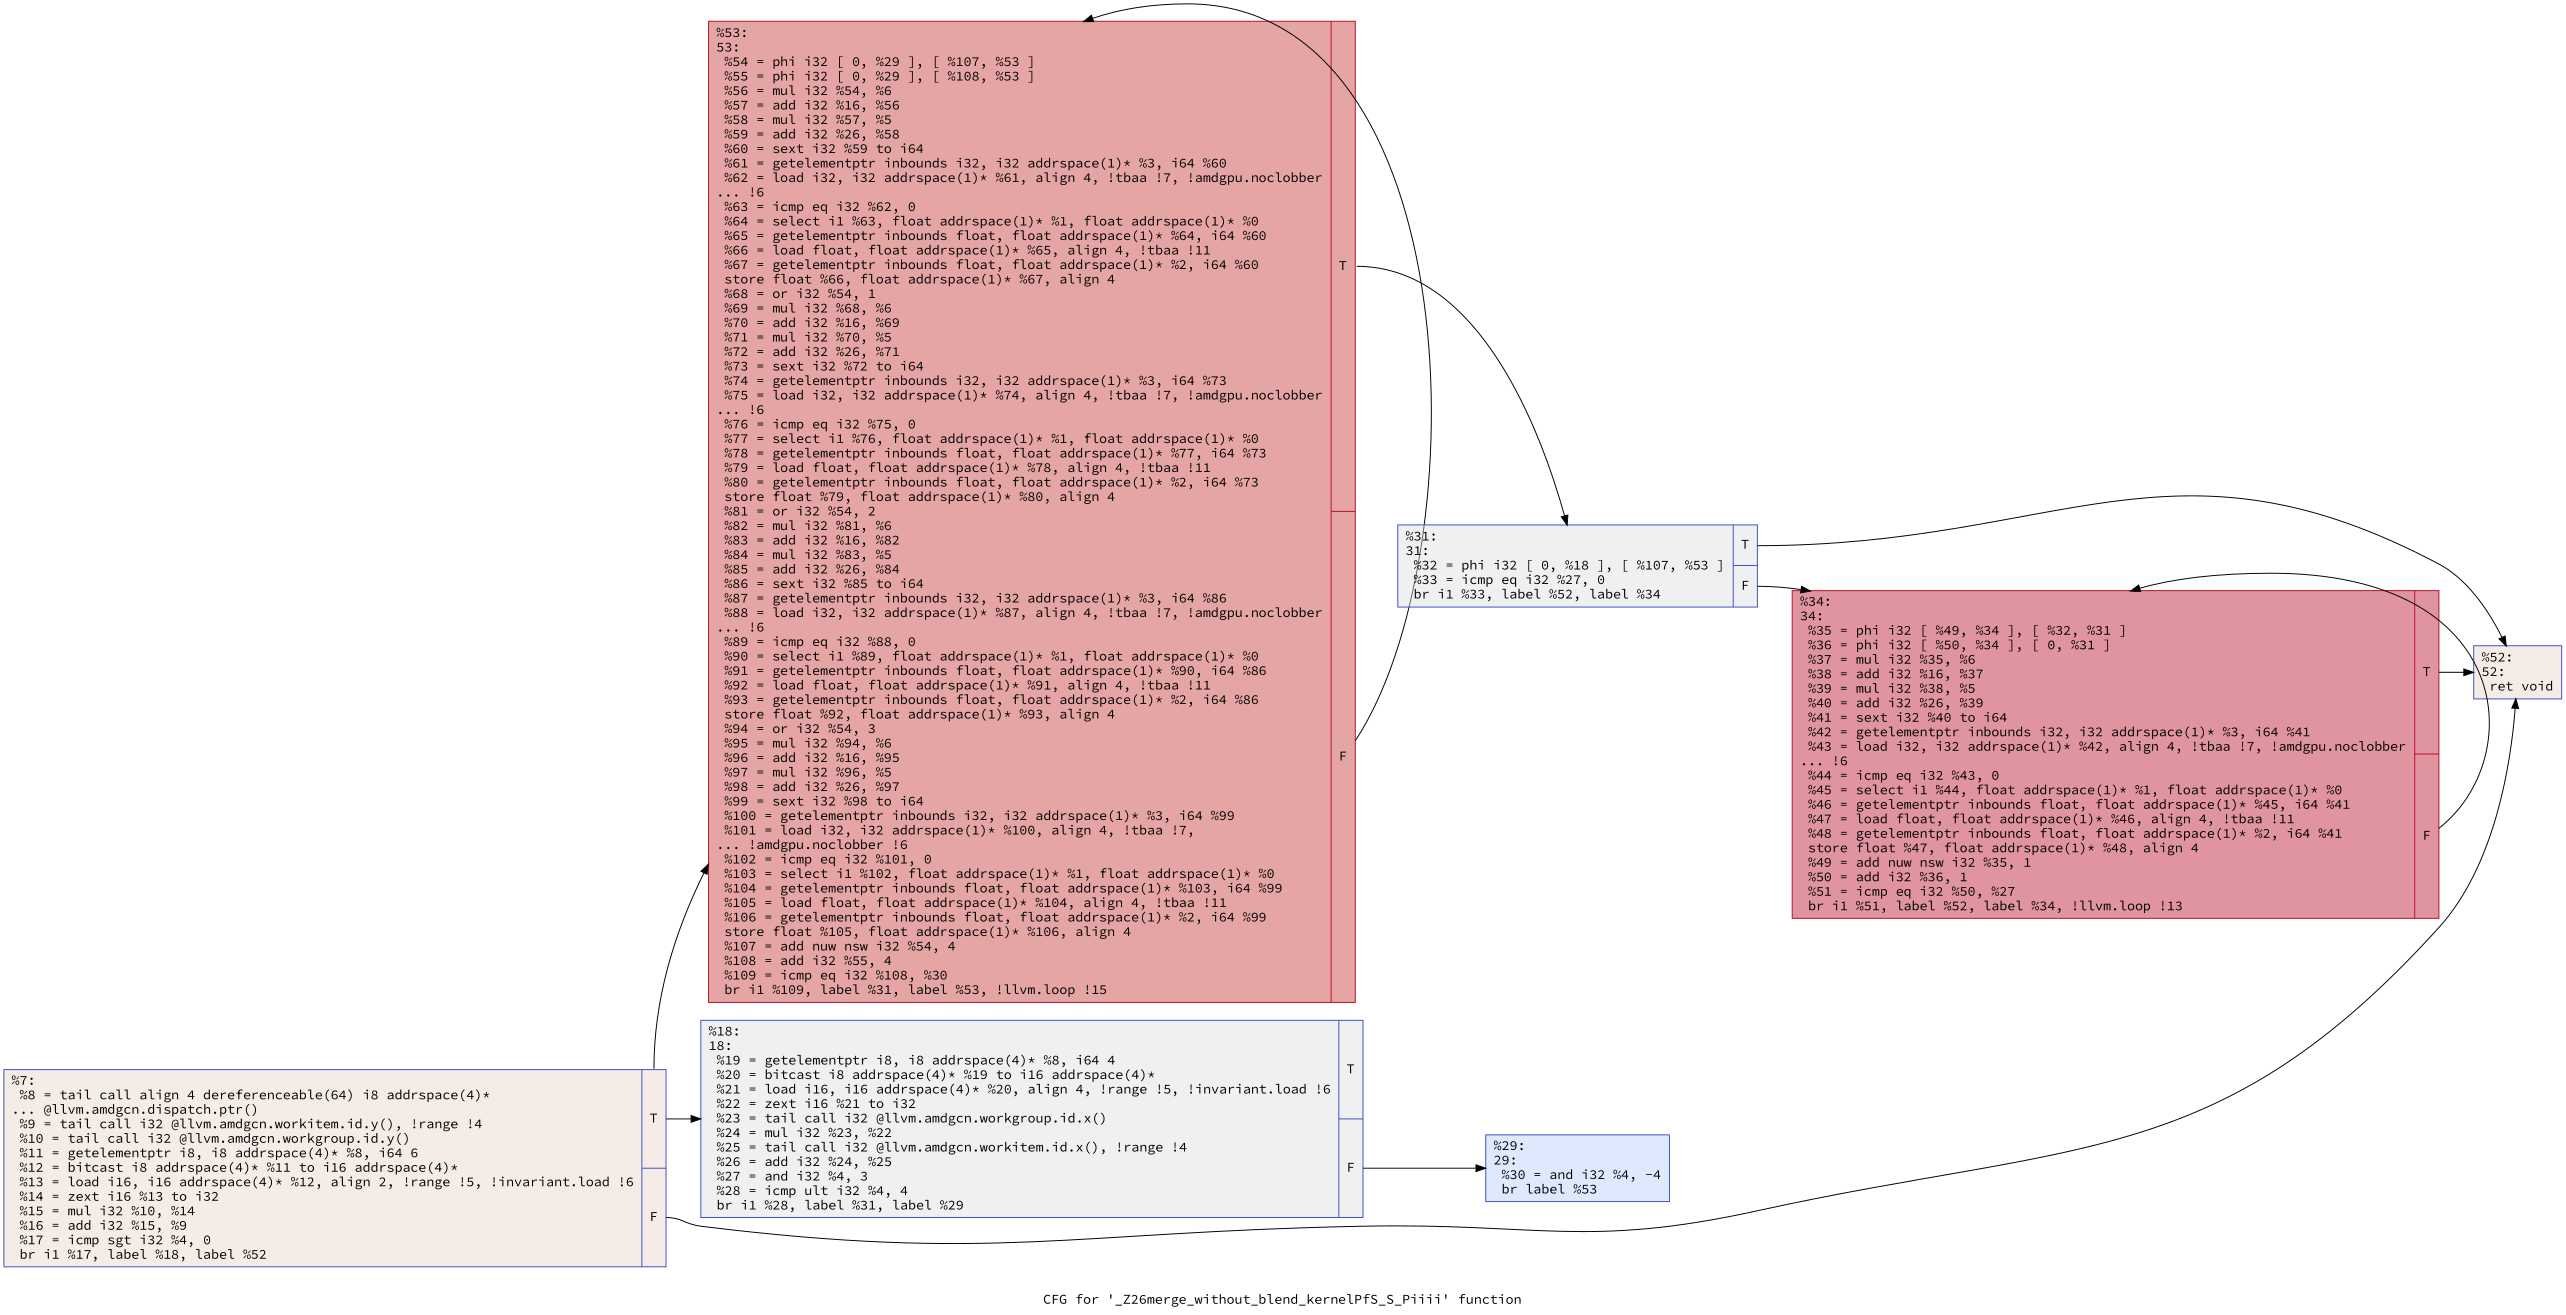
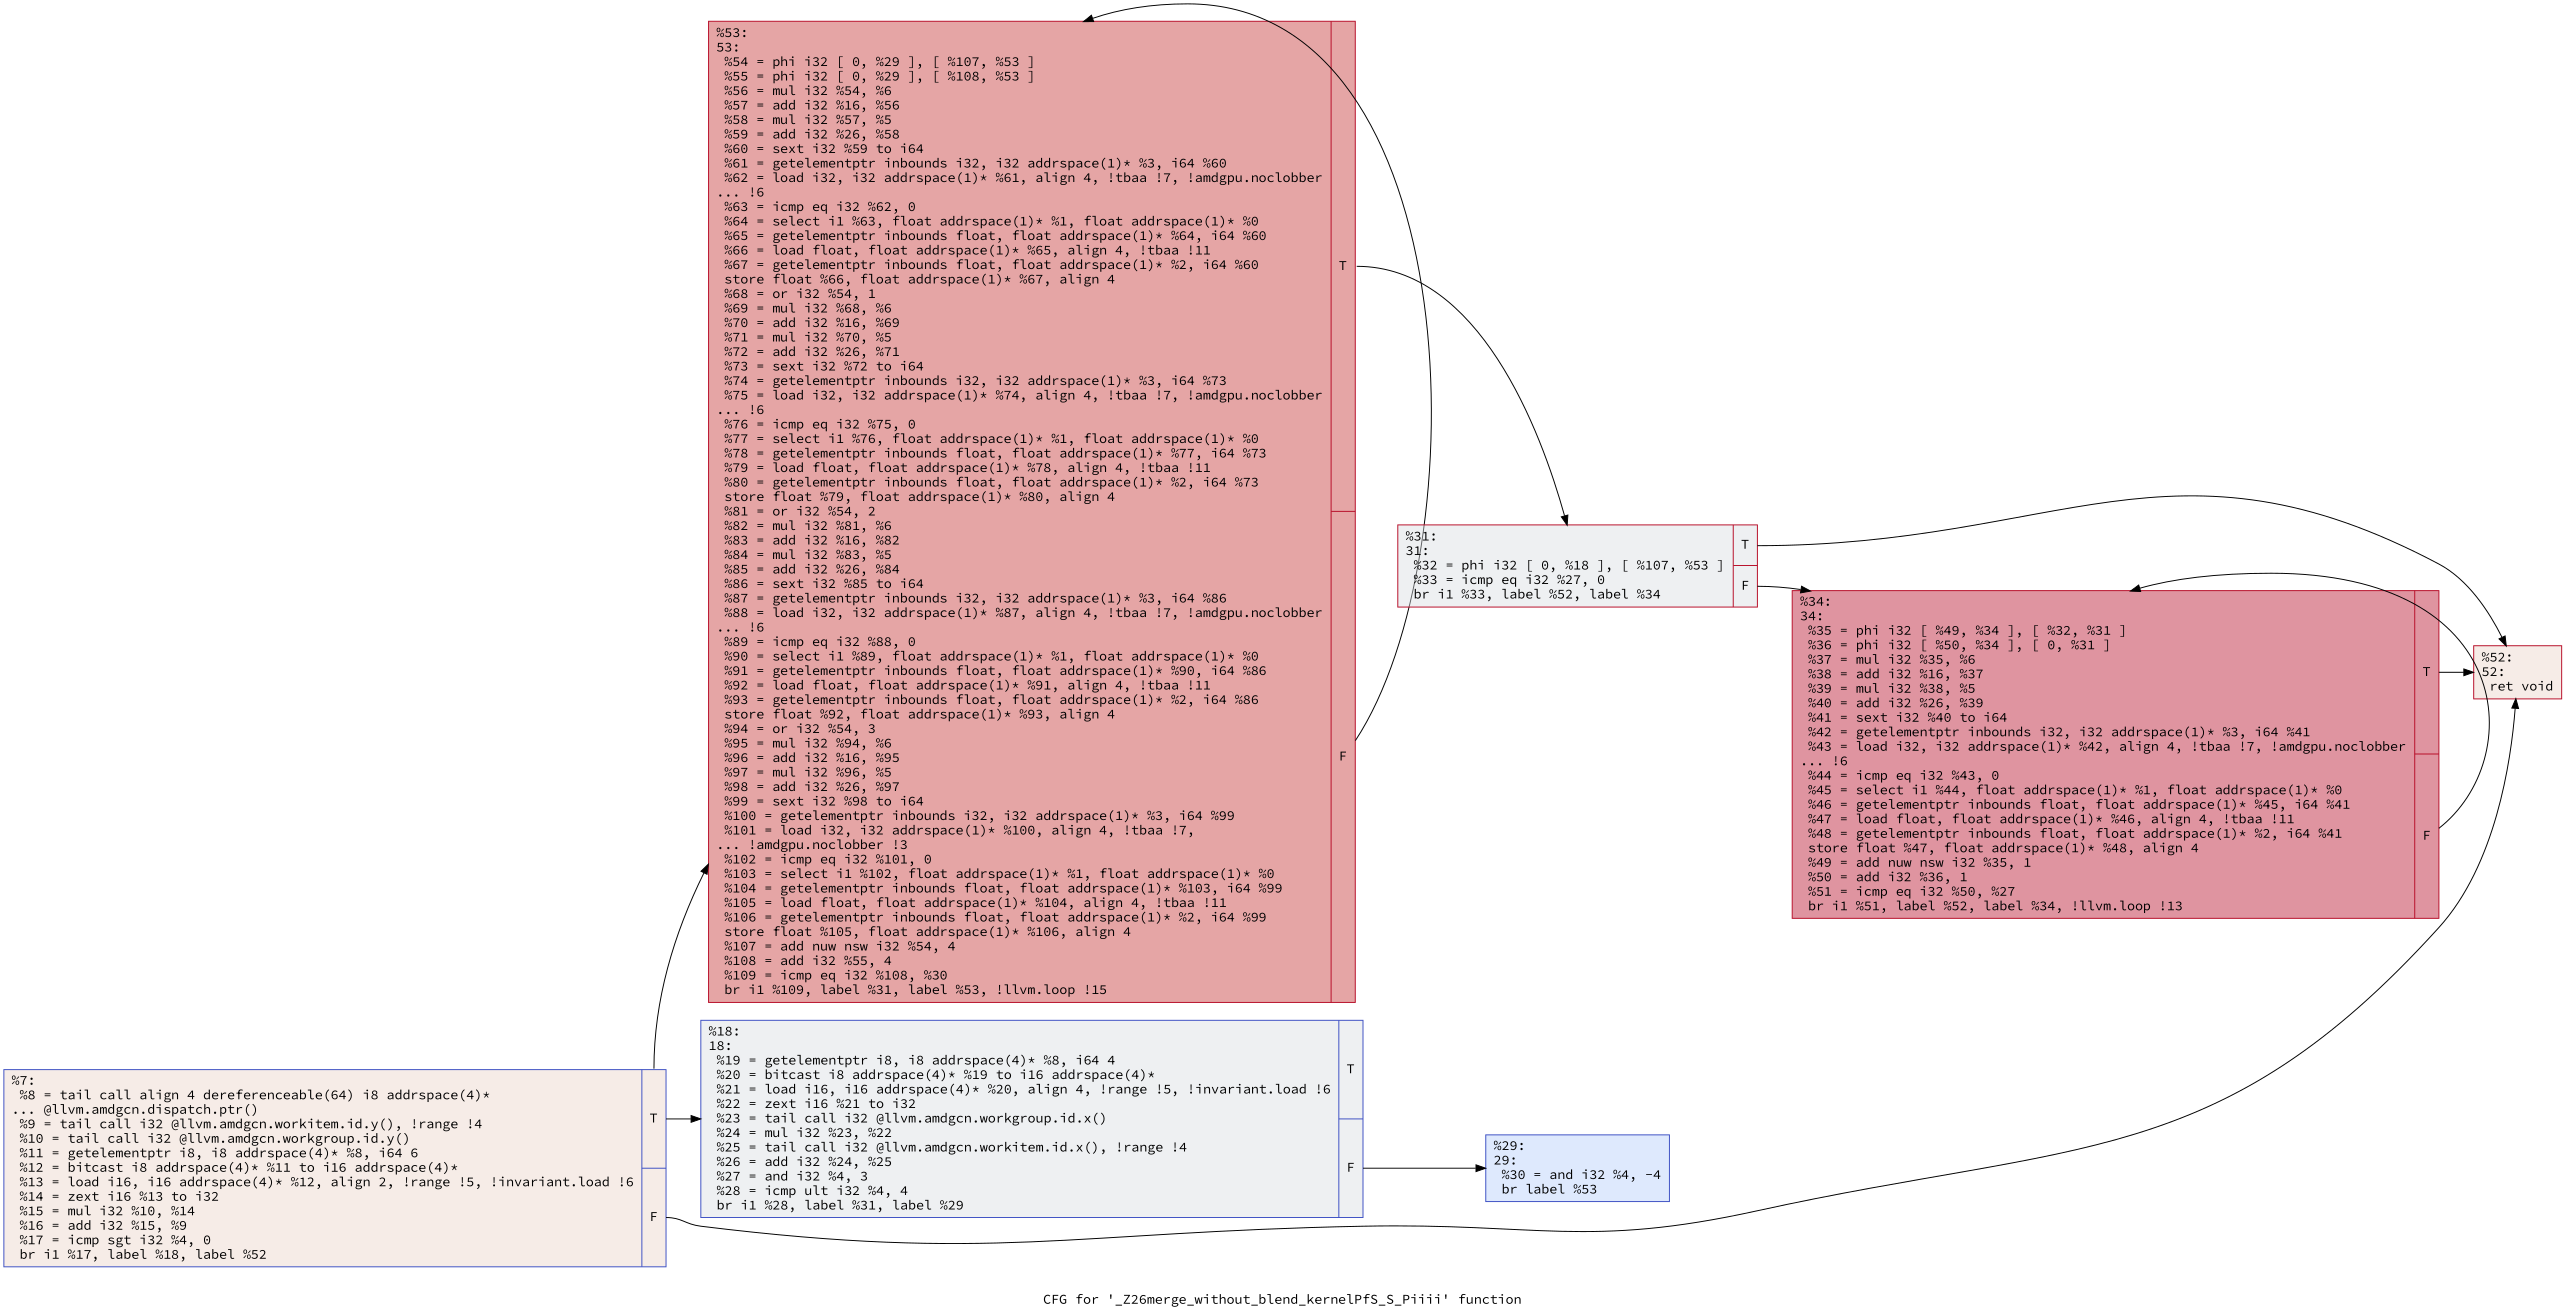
(1578, 566) -> (1578, 566)
(2518, 672) -> (2518, 672)
(812, 845) -> (812, 845)
